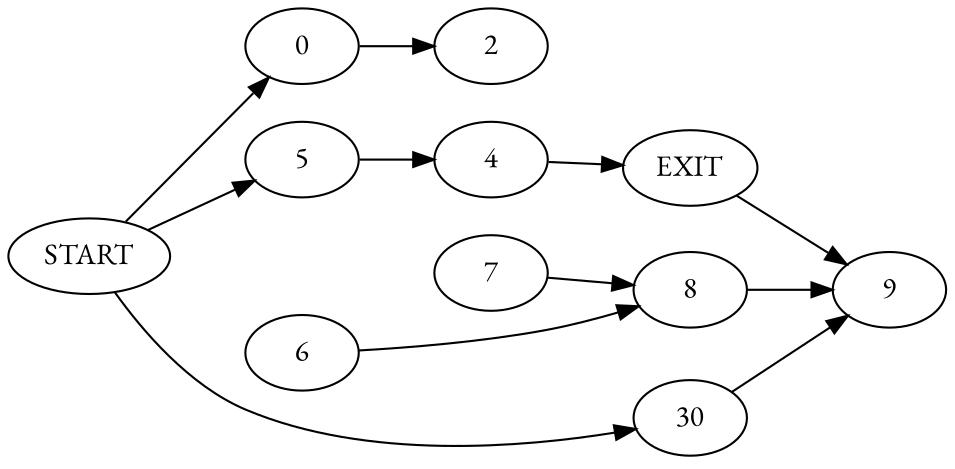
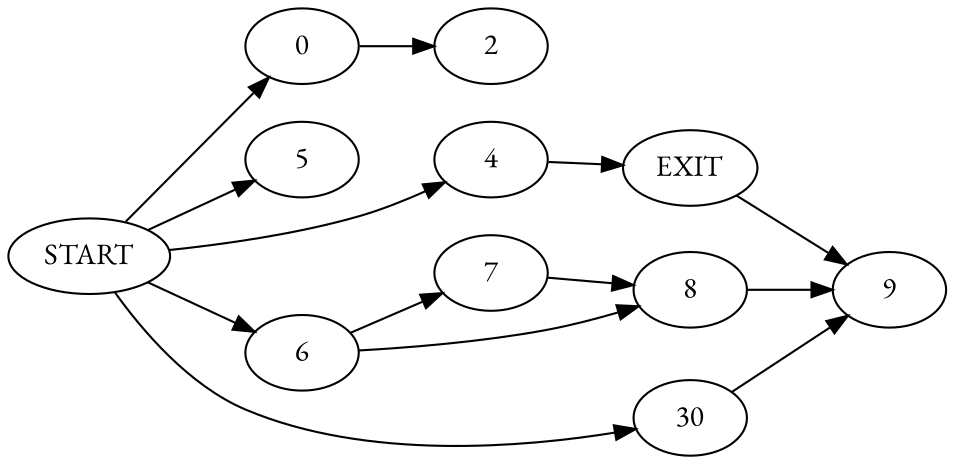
(386, 160) -> (300, 230)
none -> (192, 303)
none -> (387, 317)
